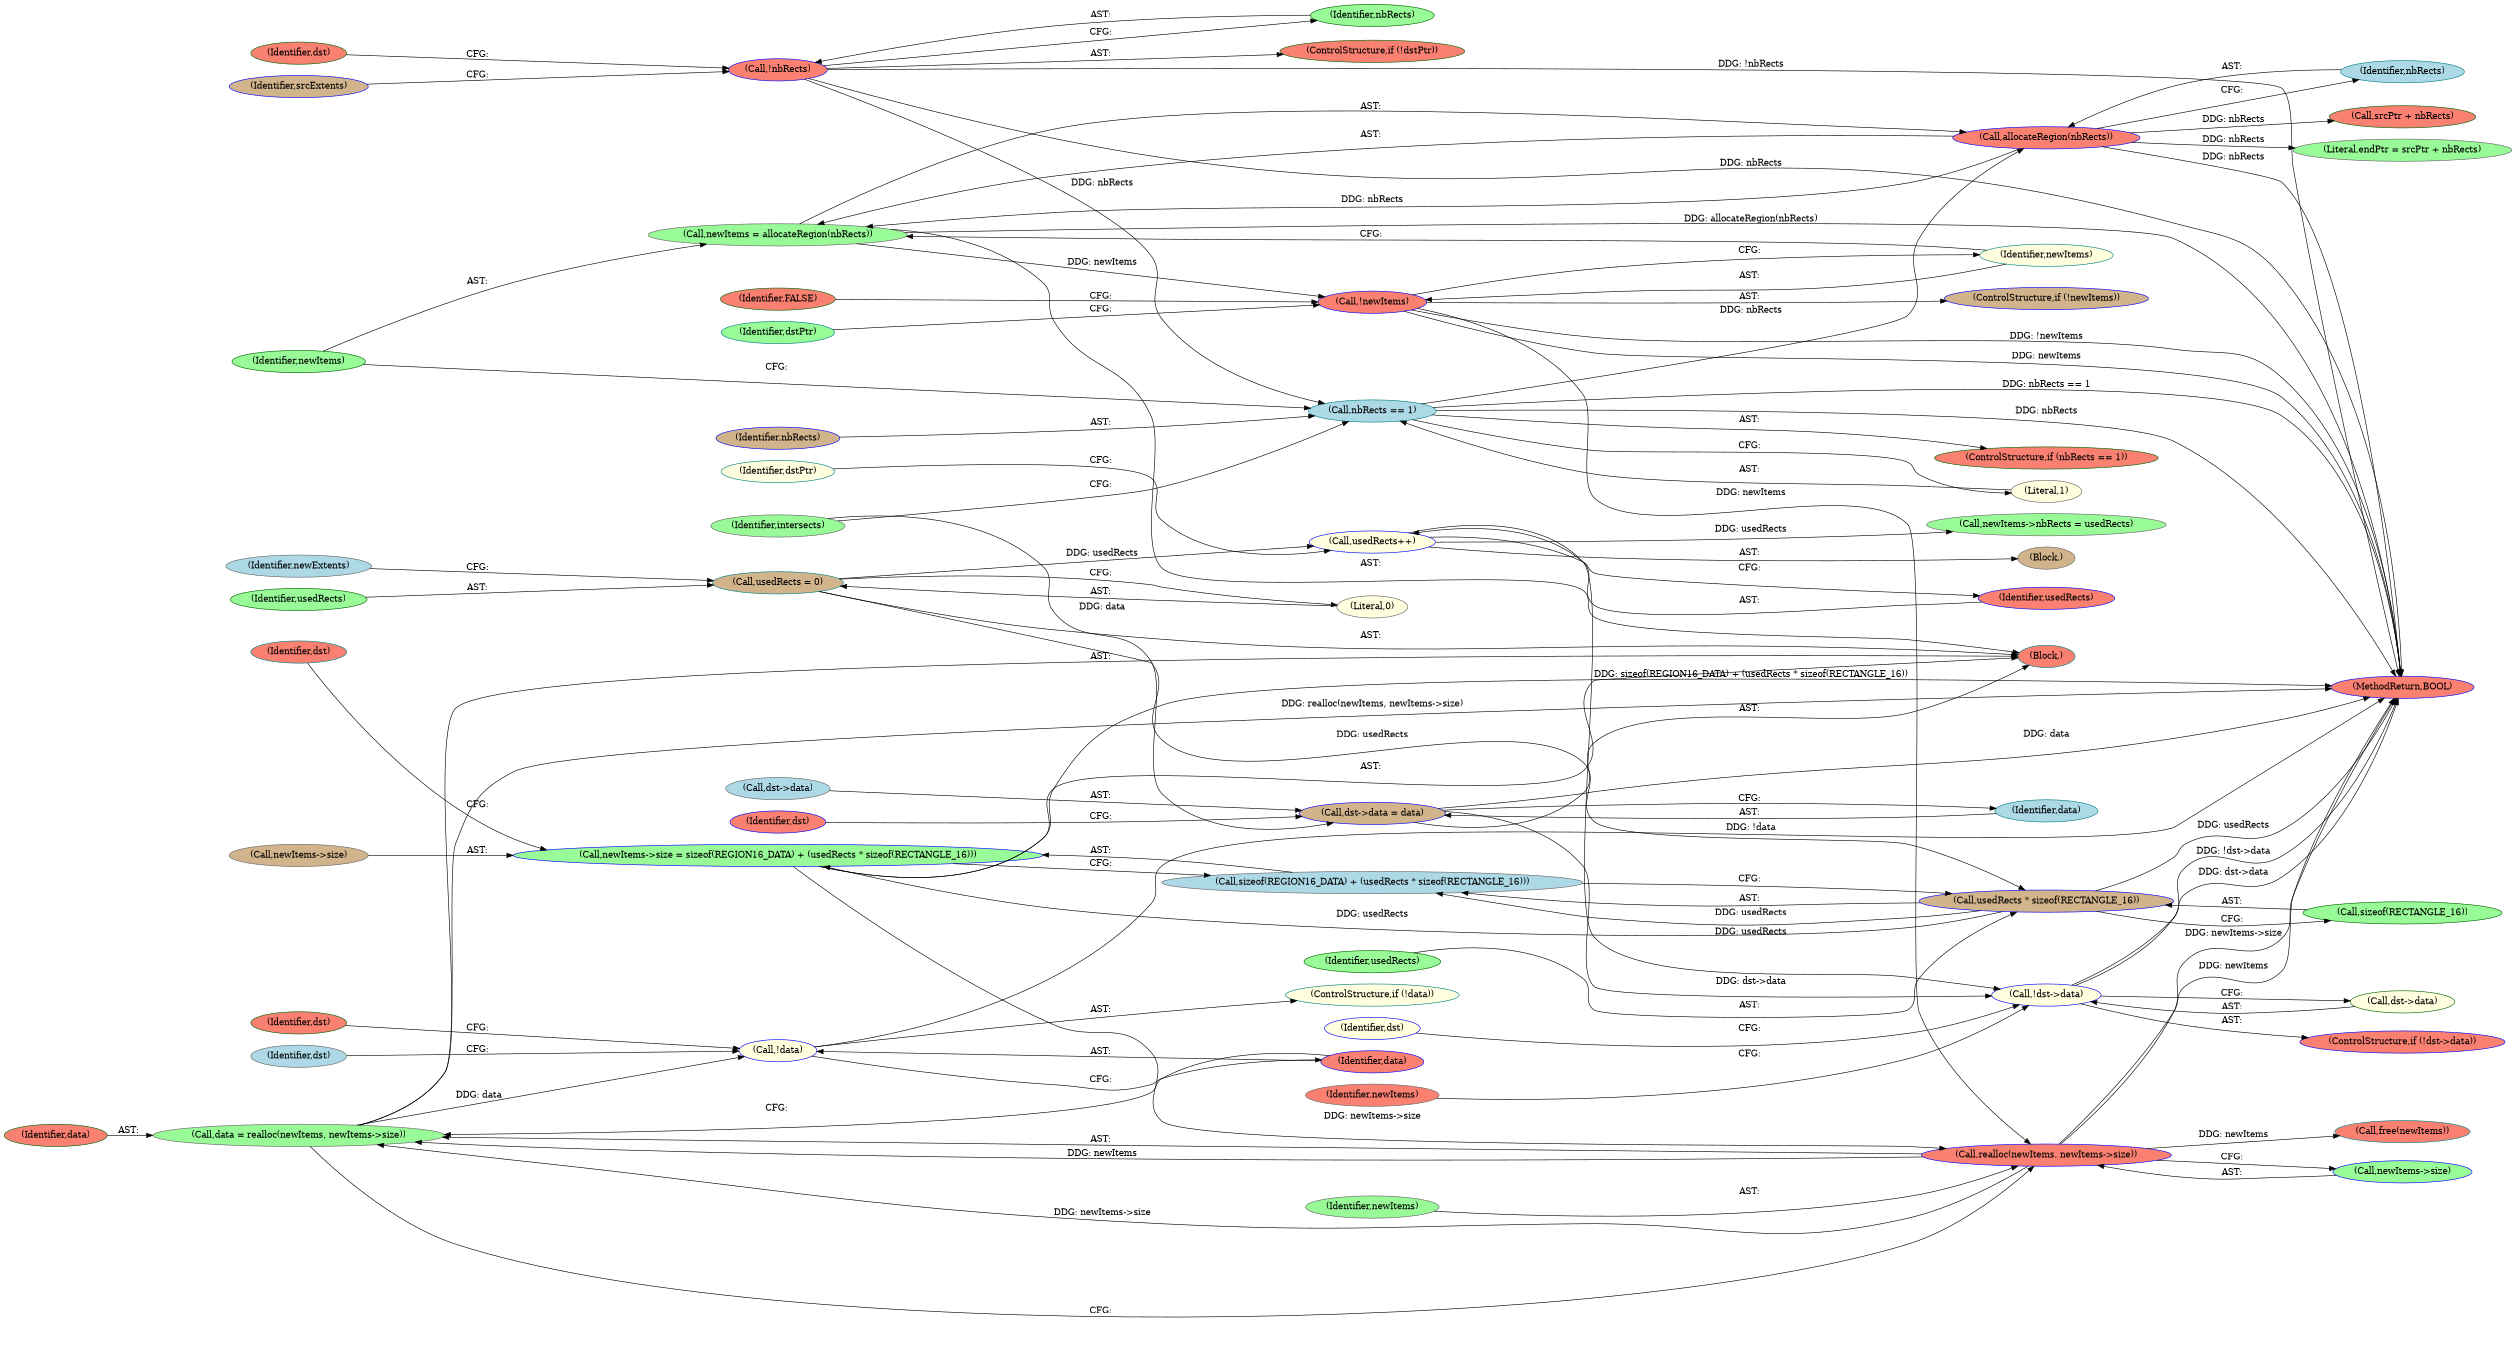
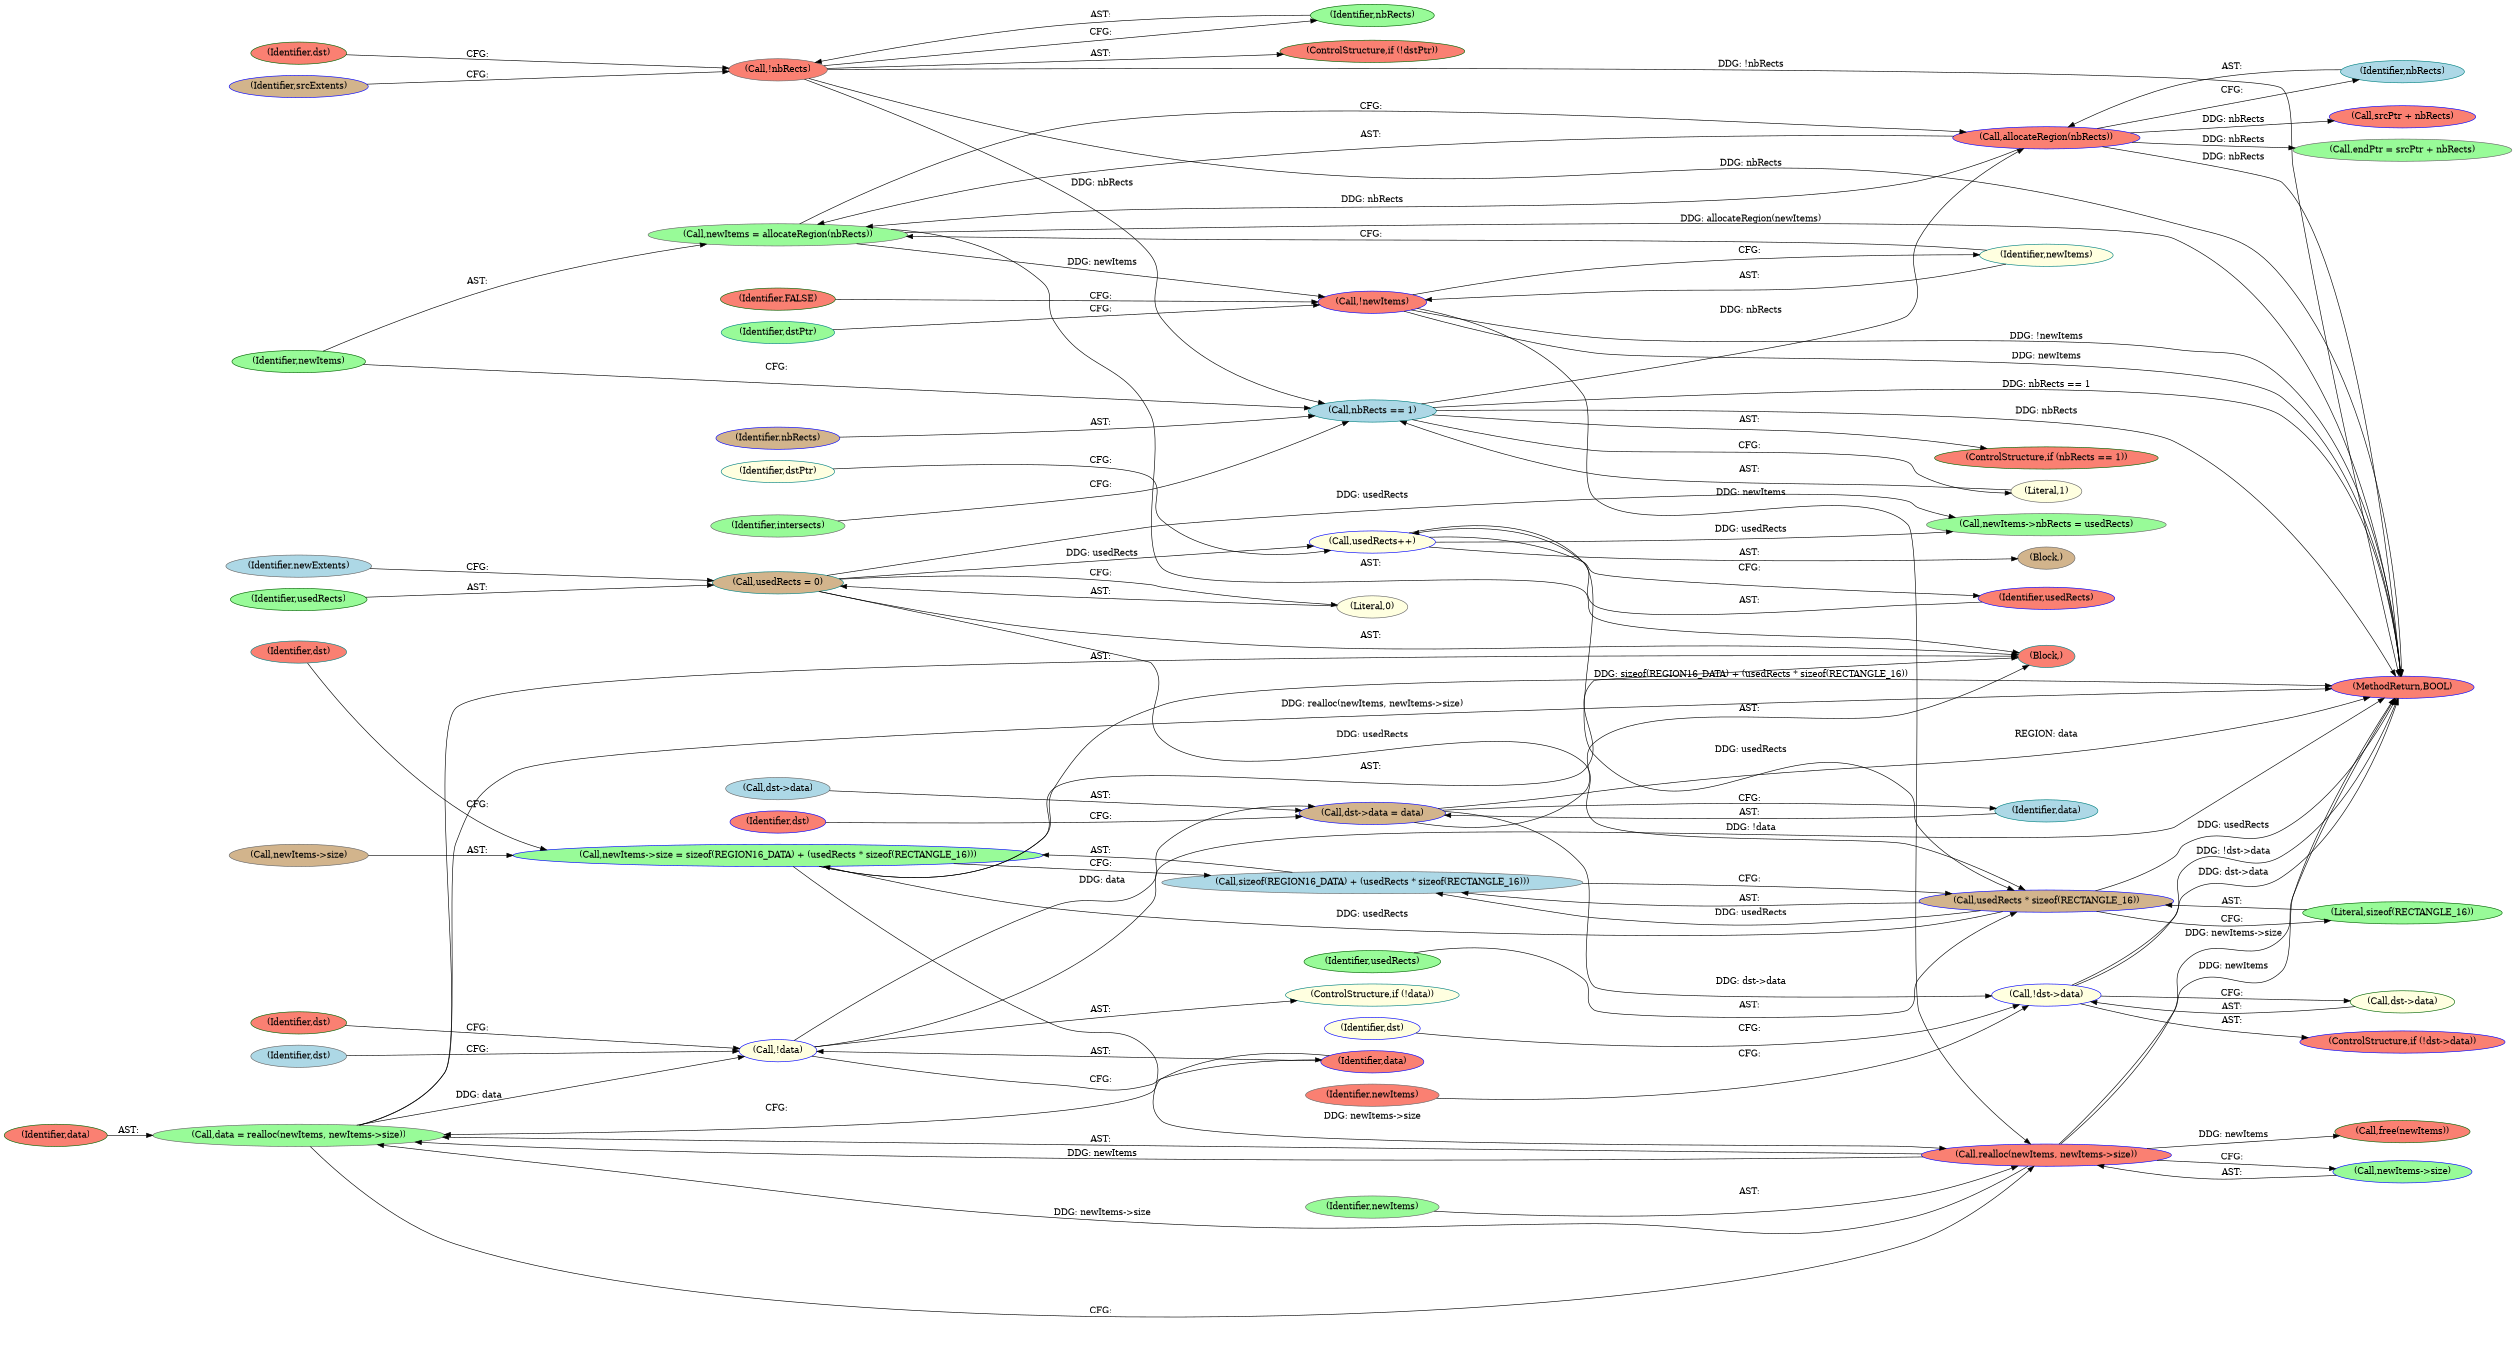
(778, 70) -> (778, 70)
(1372, 107) -> (1372, 107)
(2402, 117) -> (2402, 117)
(2402, 150) -> (2402, 150)
(1751, 219) -> (1751, 219)
(2046, 299) -> none
none -> (1388, 510)
(1136, 646) -> (1072, 902)
(2046, 735) -> (2046, 735)
(1585, 861) -> (1635, 783)
(2402, 913) -> (2402, 913)
(2402, 1132) -> (2402, 1132)
